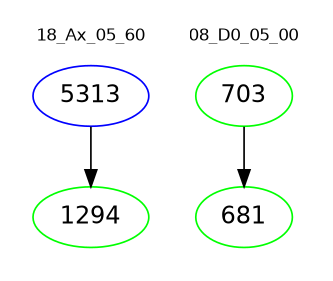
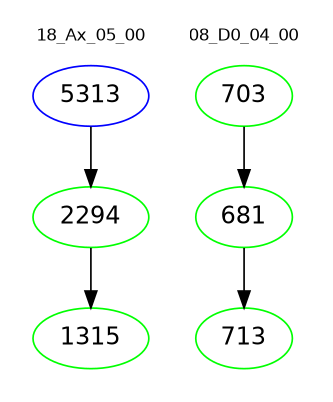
(91, 36) -> (91, 36)
(244, 36) -> (244, 36)
(91, 217) -> (91, 217)
none -> (91, 338)
none -> (244, 338)
